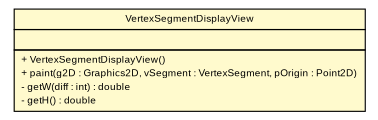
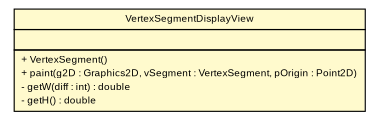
(94, 60) -> (65, 60)
